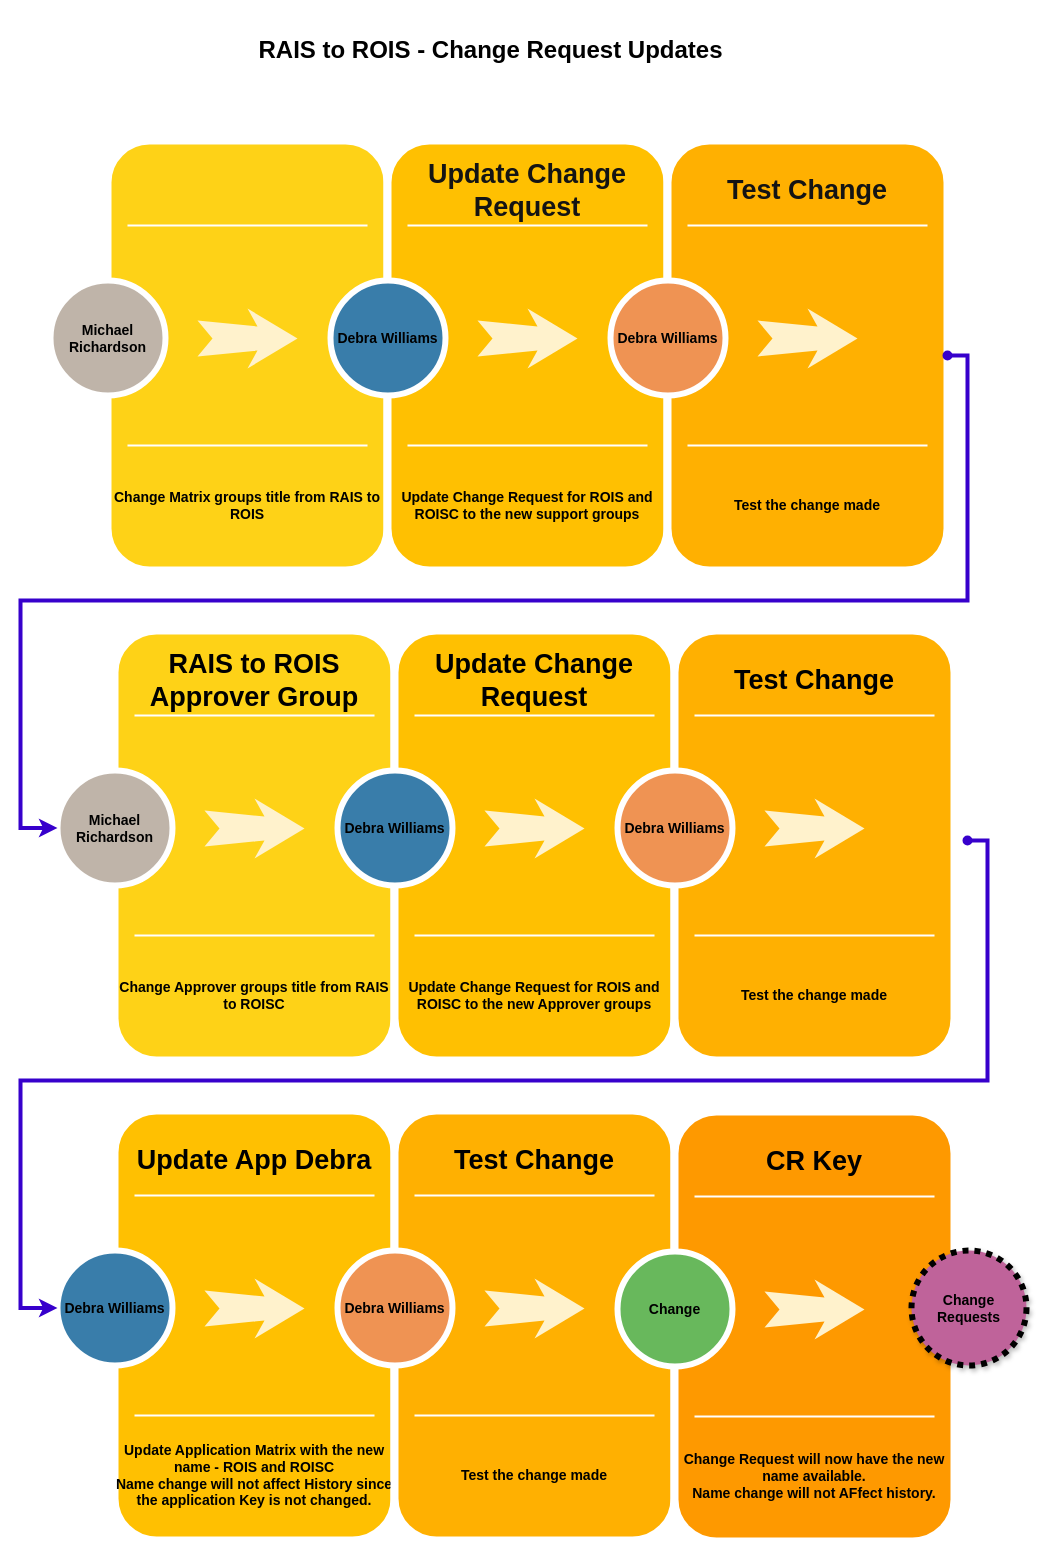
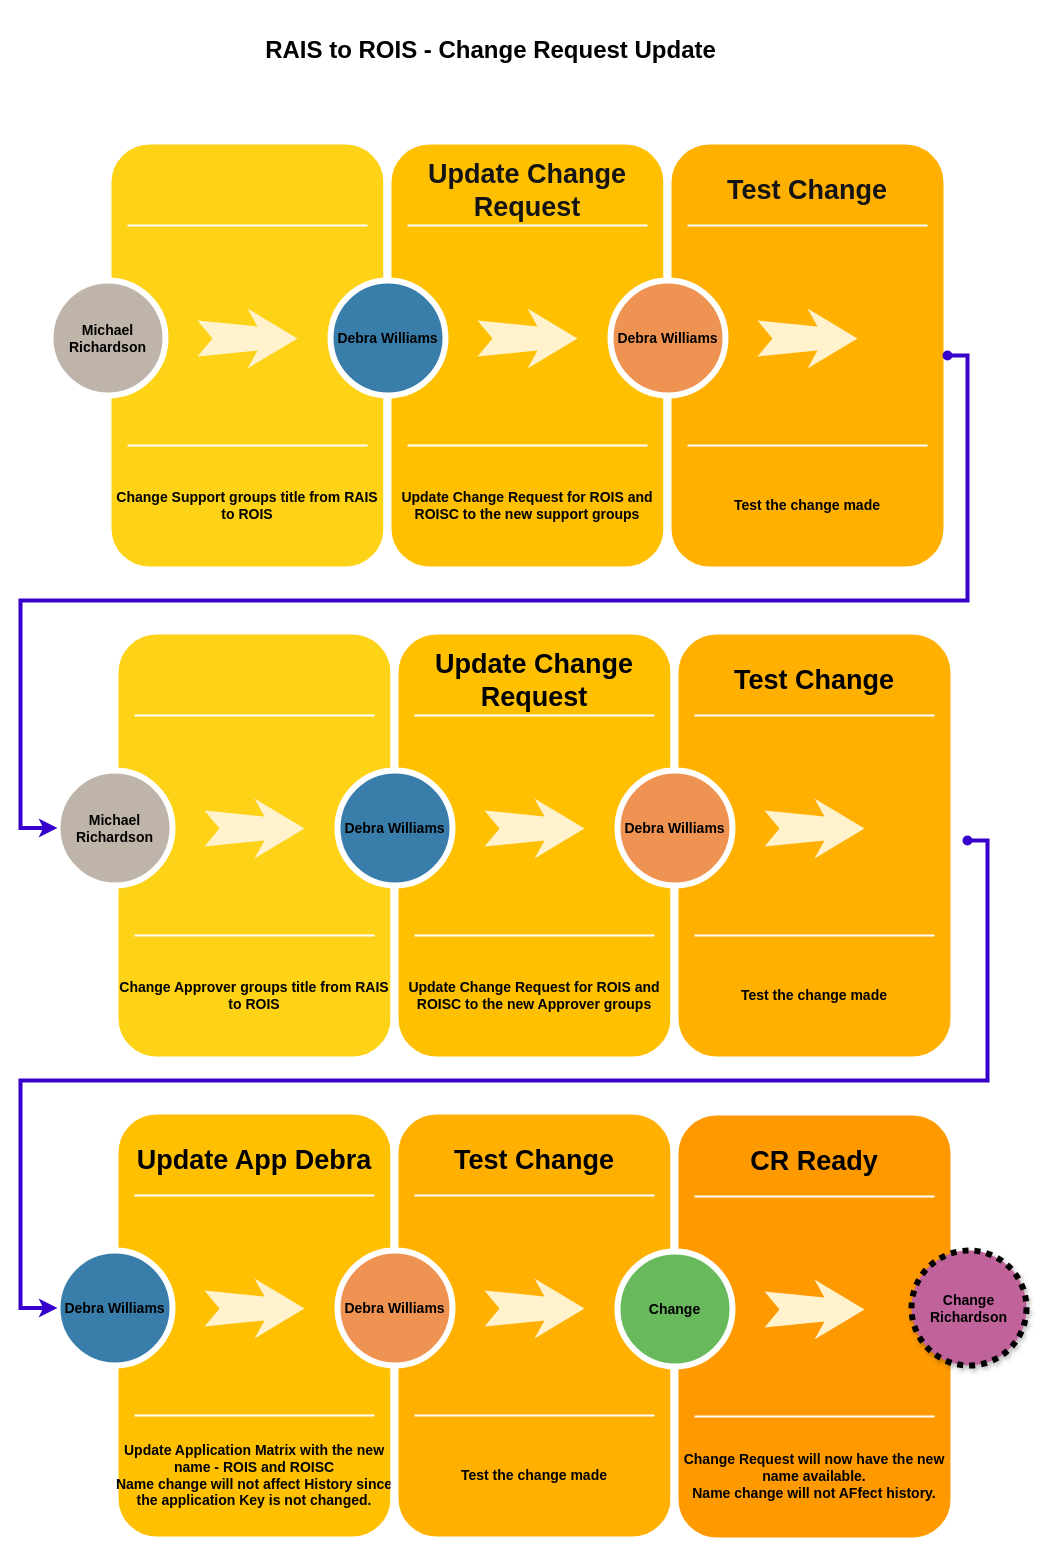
(491, 51) -> (491, 51)
(248, 506) -> (248, 506)
(255, 681) -> none
(255, 996) -> (255, 996)
(815, 1162) -> (815, 1162)
(969, 1309) -> (969, 1309)
